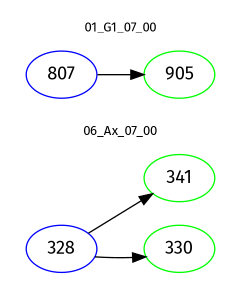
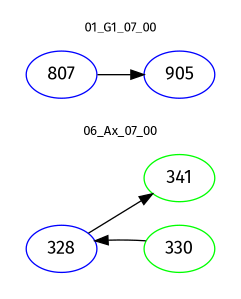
(179, 75) -> (179, 75)
(114, 258) -> (127, 240)
